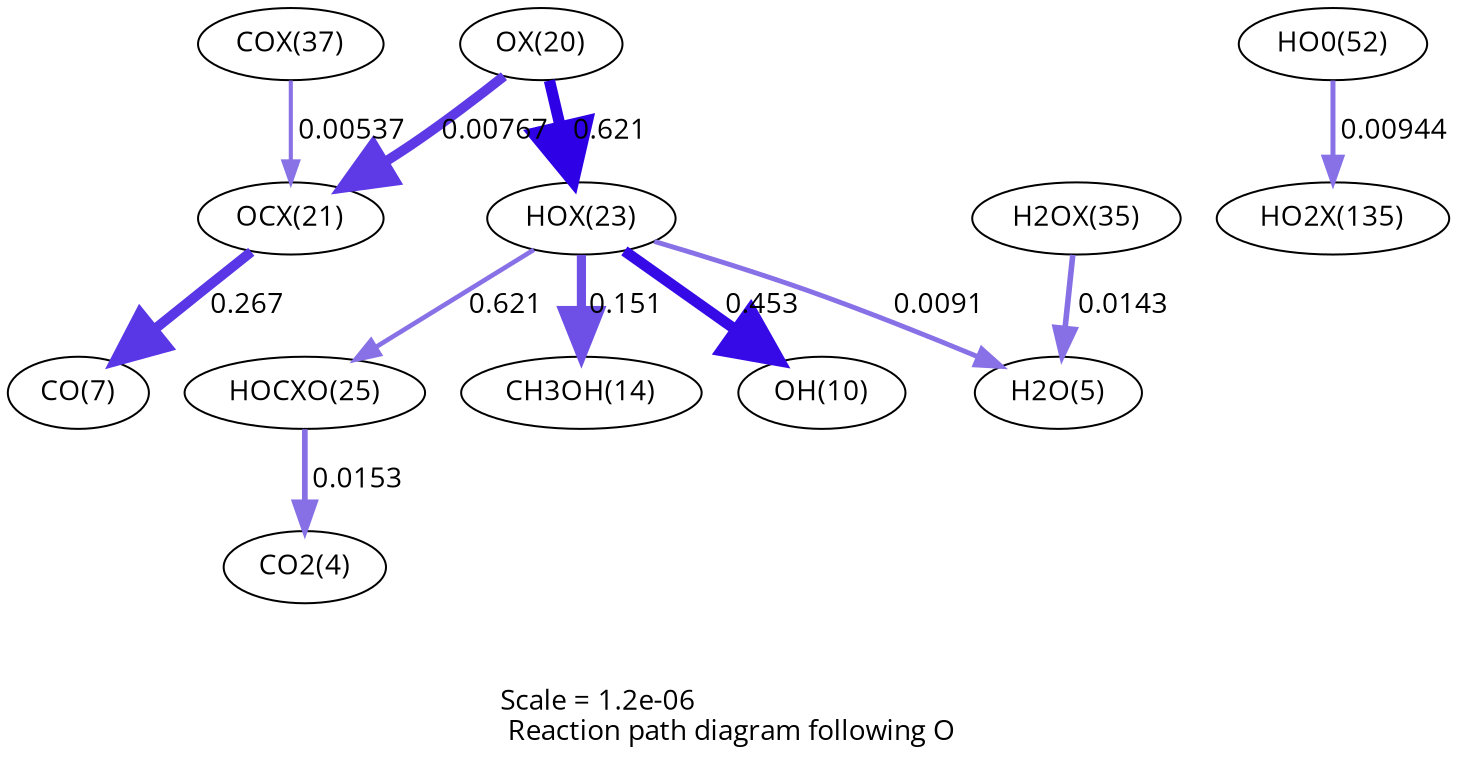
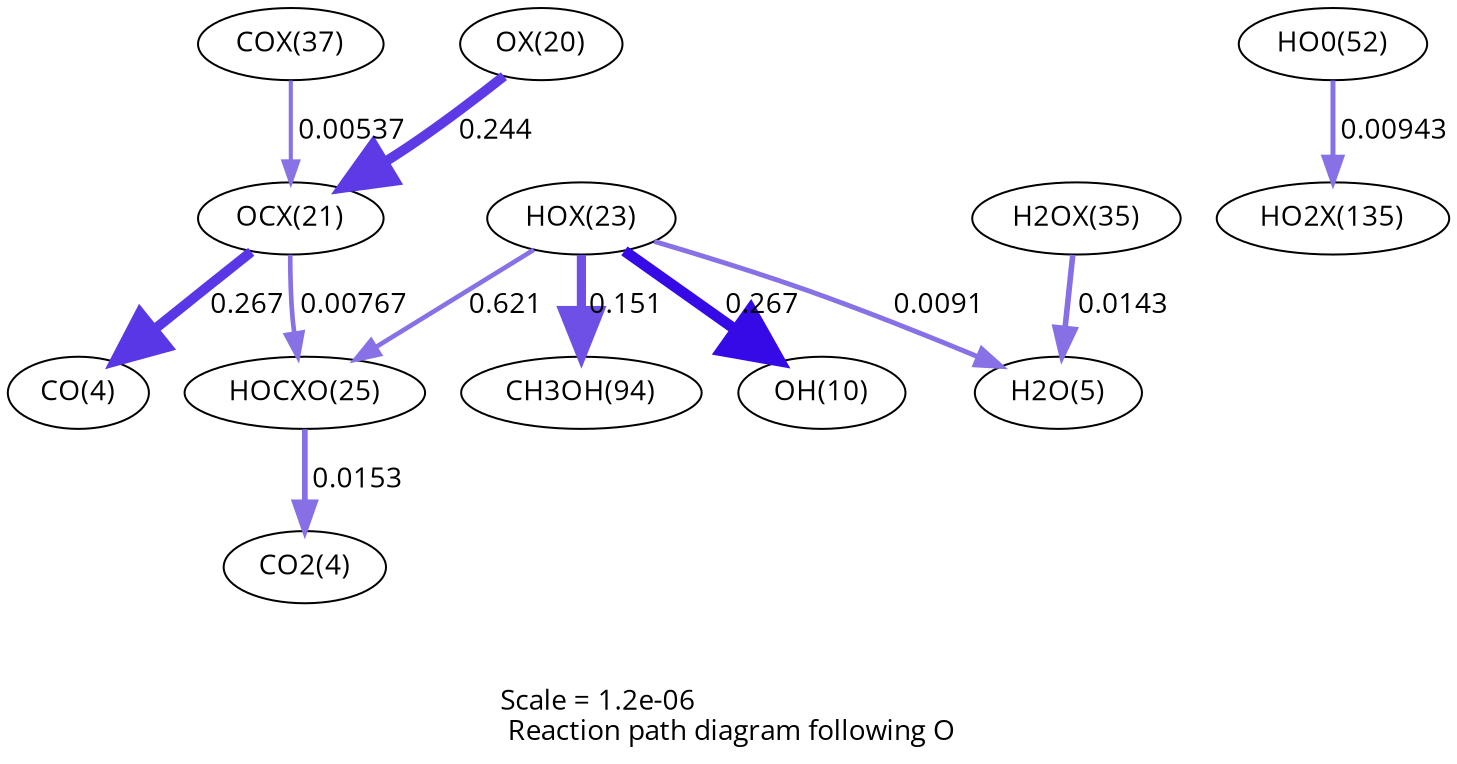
(555, 103) -> none
(492, 131) -> (492, 131)
(1391, 131) -> (1391, 131)
none -> (291, 294)
(759, 306) -> (759, 306)
(78, 393) -> (78, 393)
(581, 393) -> (581, 393)
